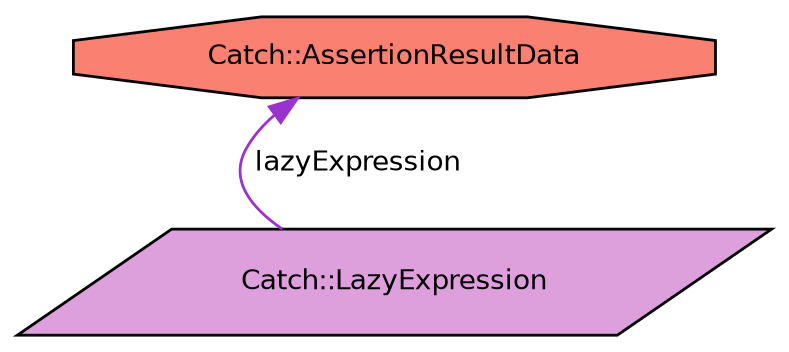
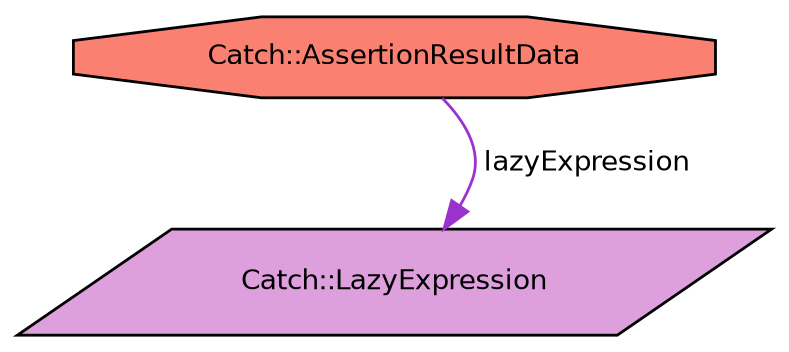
(241, 174) -> (474, 149)
